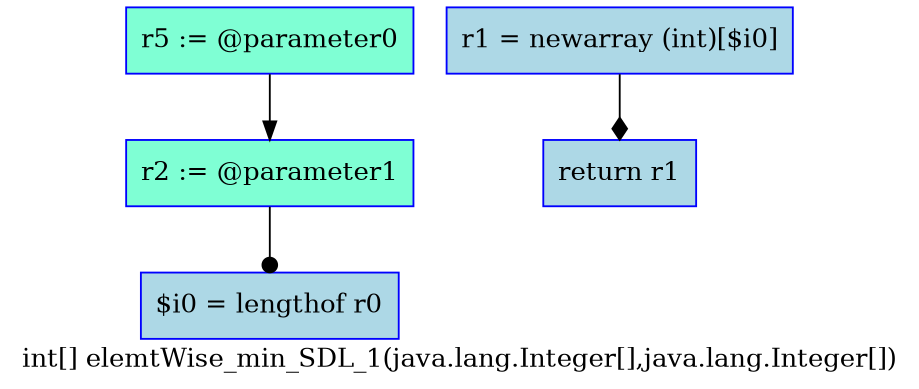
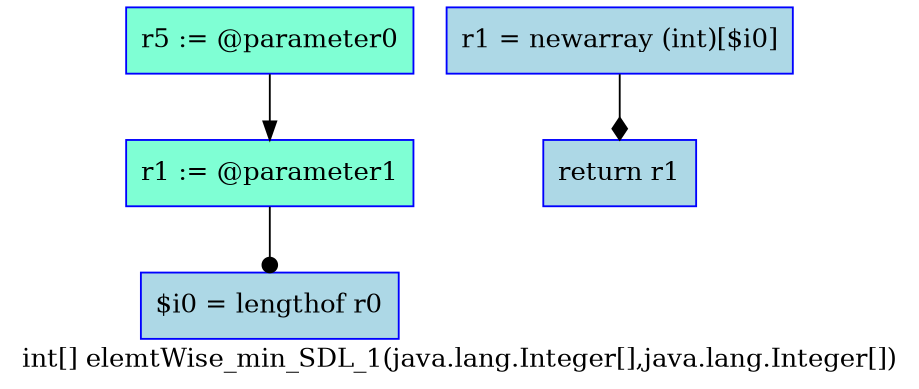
(270, 173) -> (270, 173)
